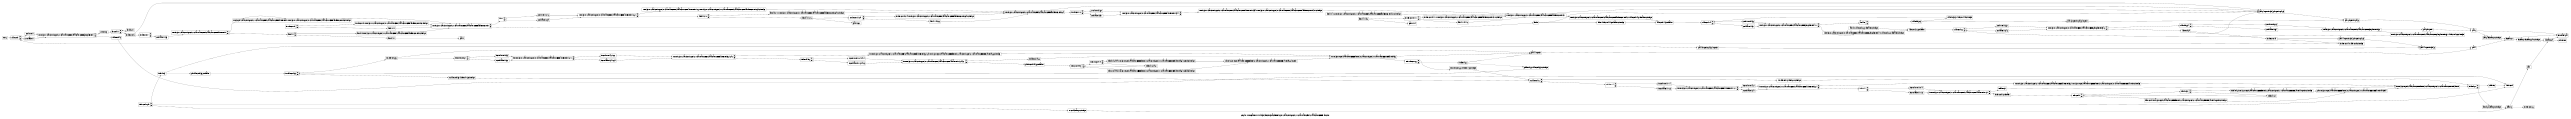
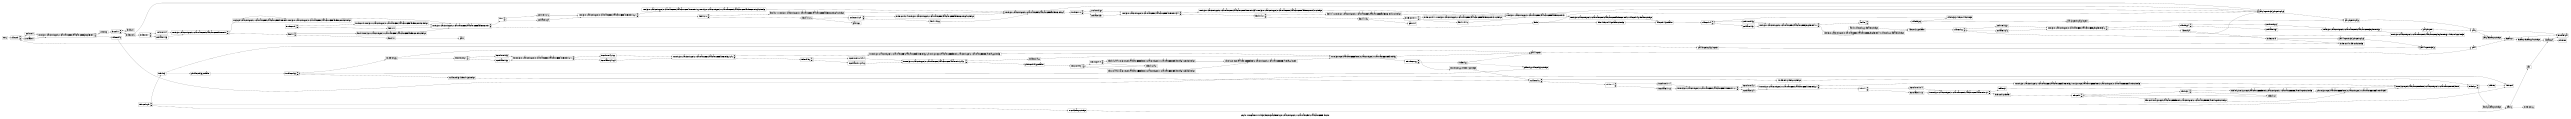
none -> (1261, 16)
none -> (162, 32)
